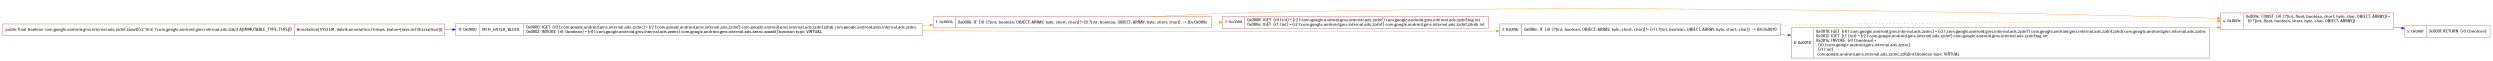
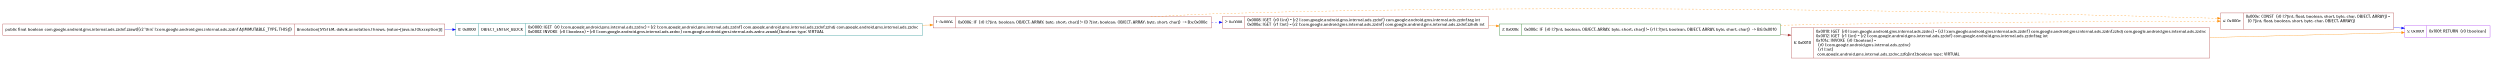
(1684, 9) -> (1684, 9)
(1215, 22) -> (1215, 22)
(2214, 28) -> (2306, 35)
(501, 29) -> (502, 29)
(2458, 31) -> (2458, 31)
(1209, 32) -> (1492, 26)
(1847, 40) -> (1847, 40)
